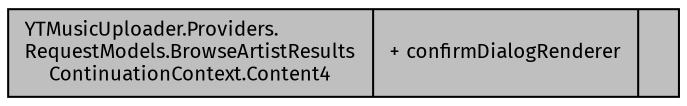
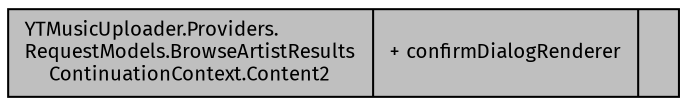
(191, 74) -> (191, 74)
